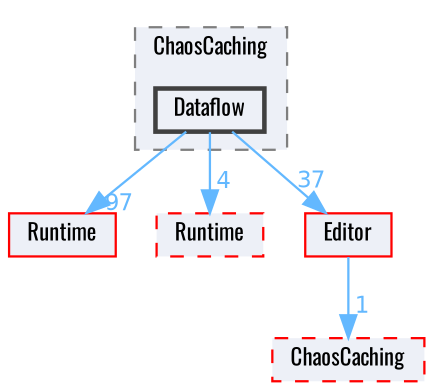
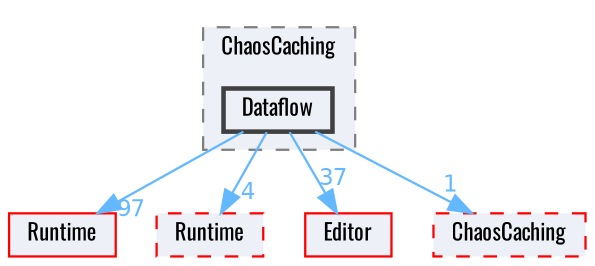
(348, 286) -> (383, 167)
